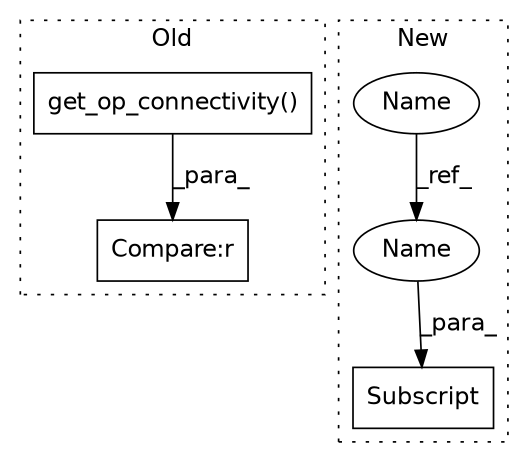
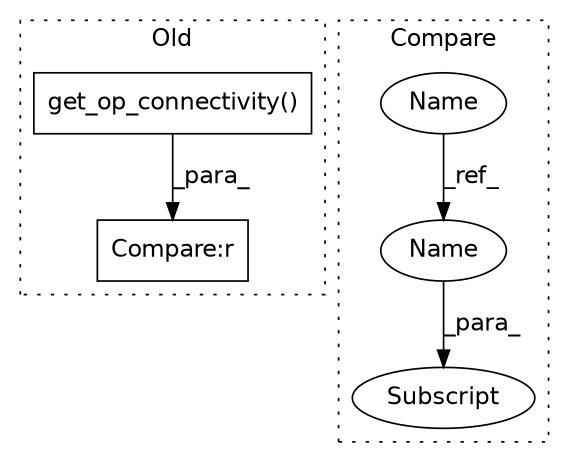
(423, 40) -> (444, 40)
(423, 398) -> (444, 398)
